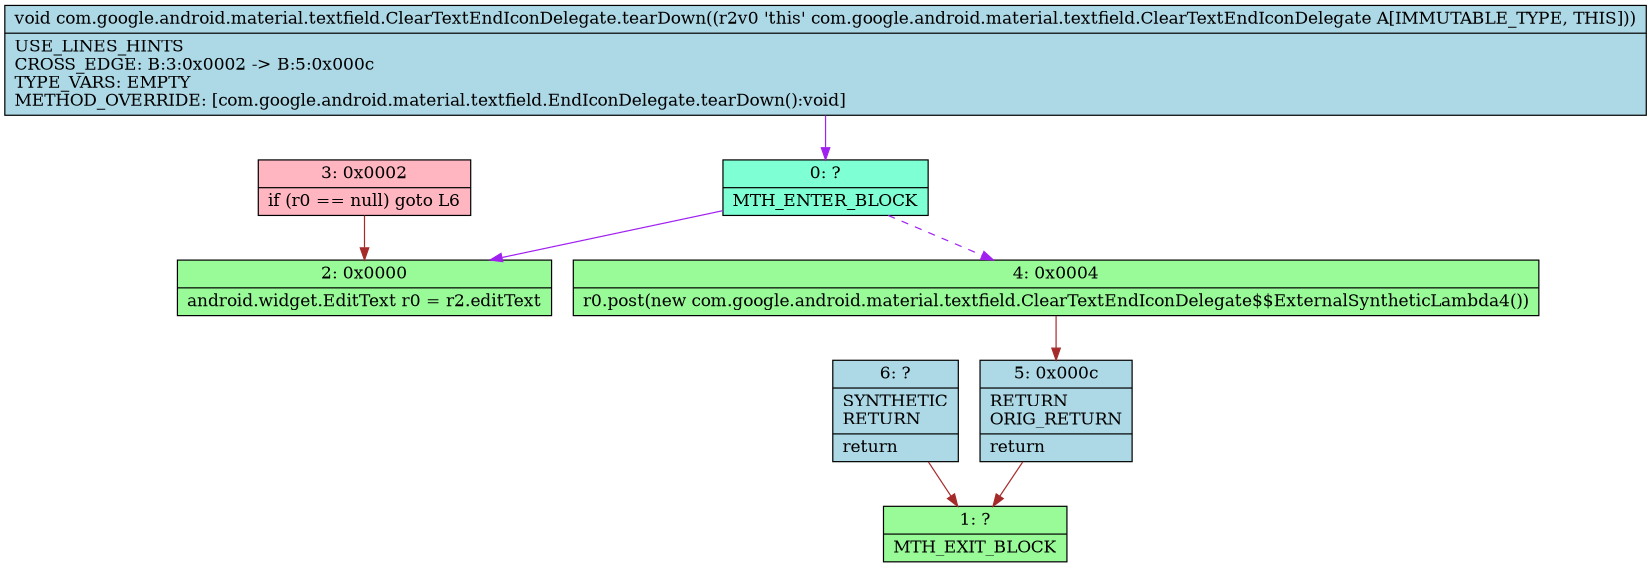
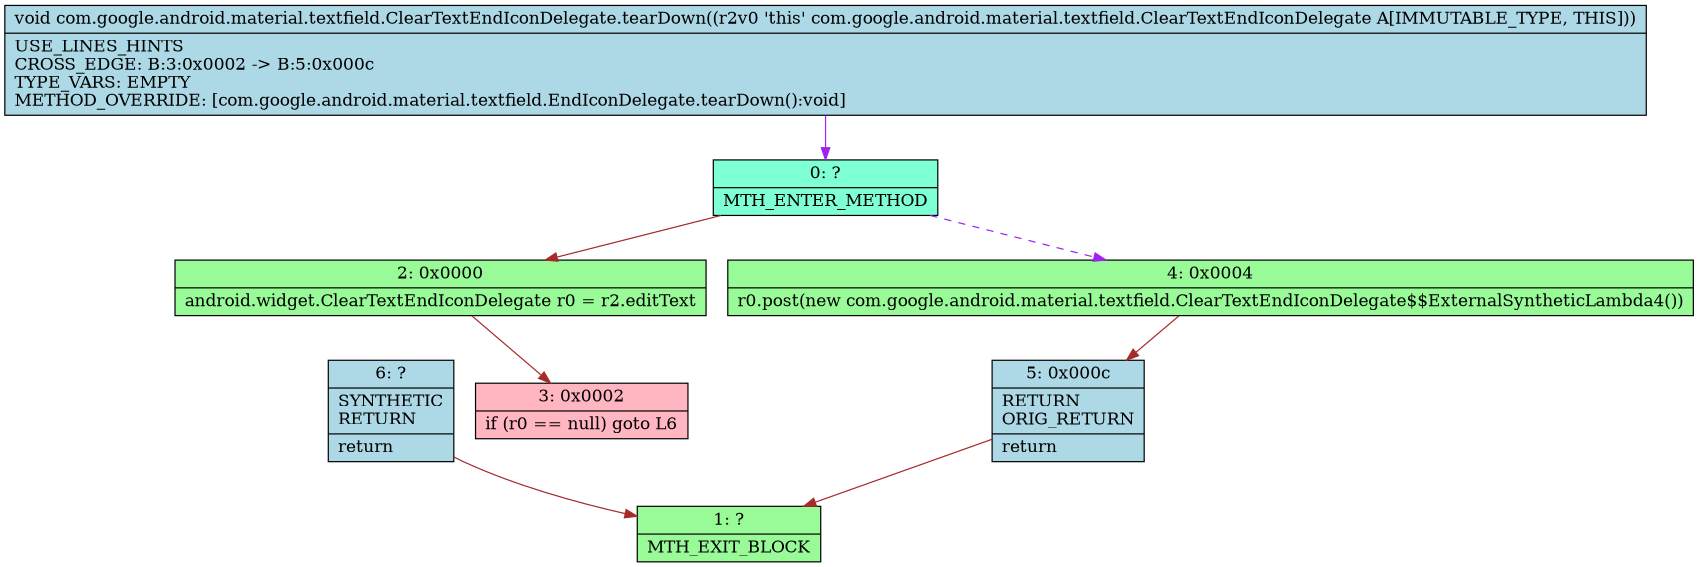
(826, 201) -> (826, 201)
(364, 232) -> (506, 345)
(612, 234) -> (639, 236)
(364, 301) -> (441, 301)
